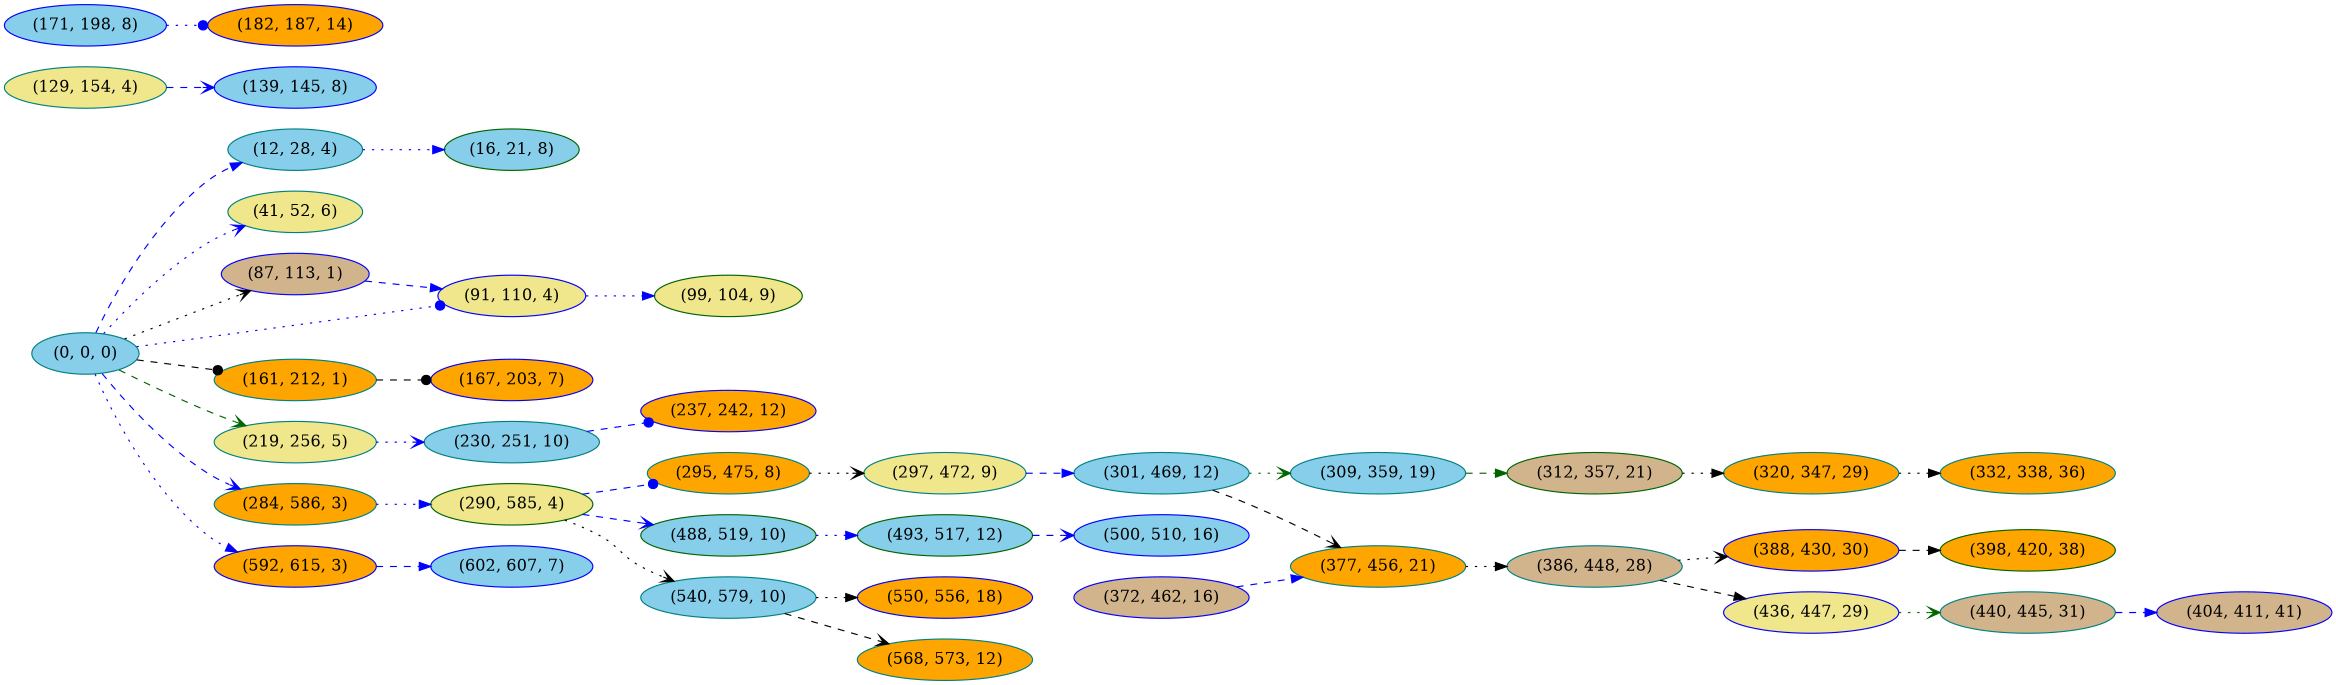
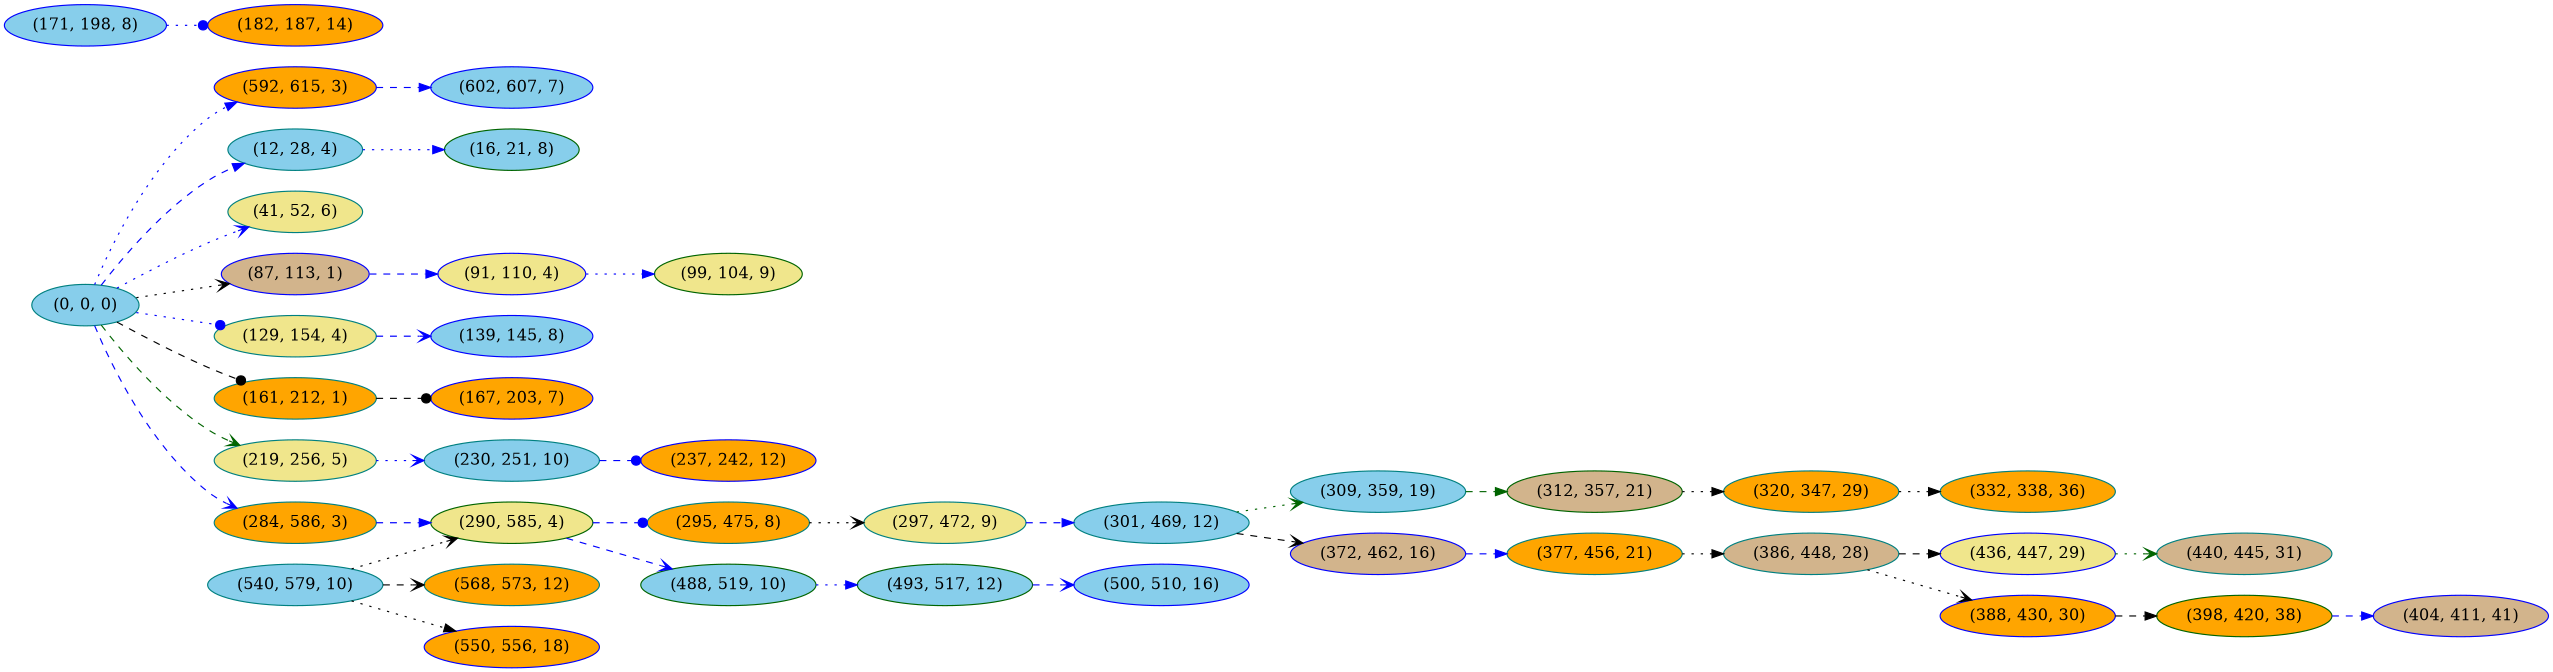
(286, 326) -> (176, 318)
(398, 504) -> (398, 523)
(1272, 514) -> (1264, 537)
(615, 546) -> (399, 555)
(2130, 613) -> (2347, 616)
